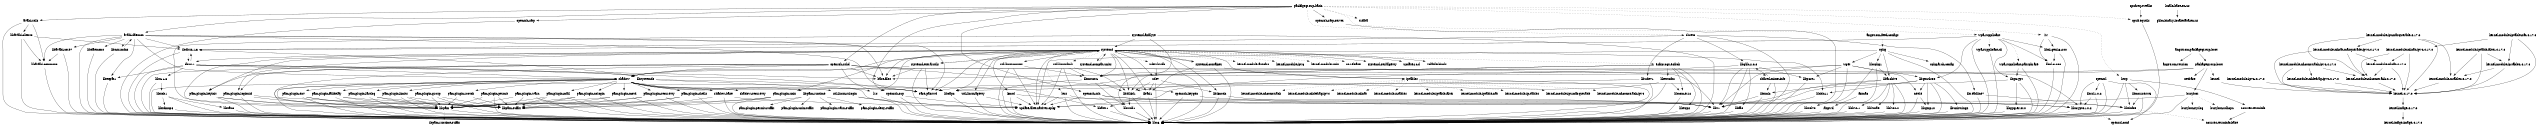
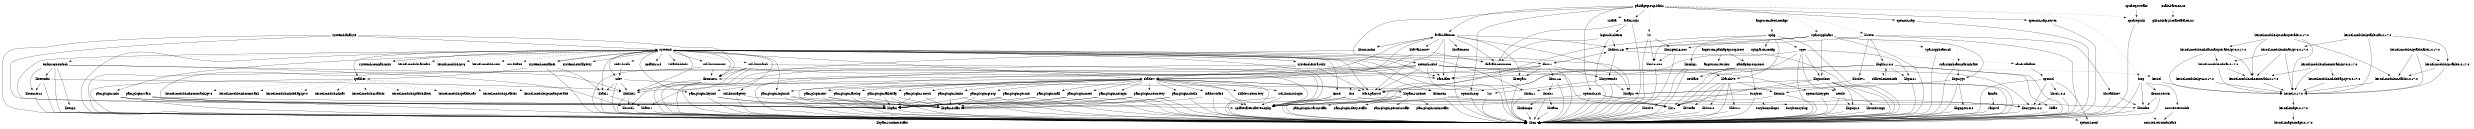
(21, 35) -> (1611, 35)
none -> (2025, 65)
none -> (1071, 83)
